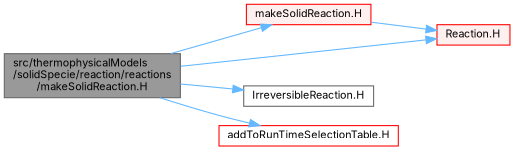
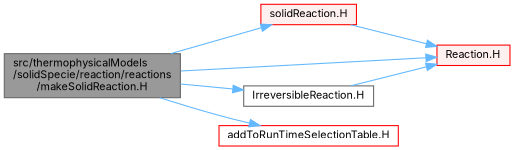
(309, 14) -> (309, 14)
none -> (389, 76)
